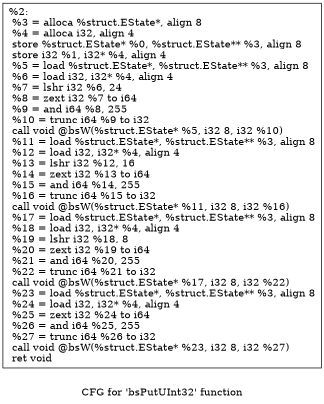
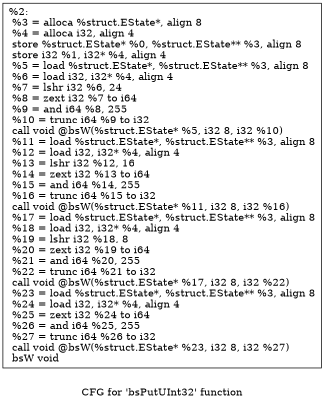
(31, 359) -> (34, 359)
